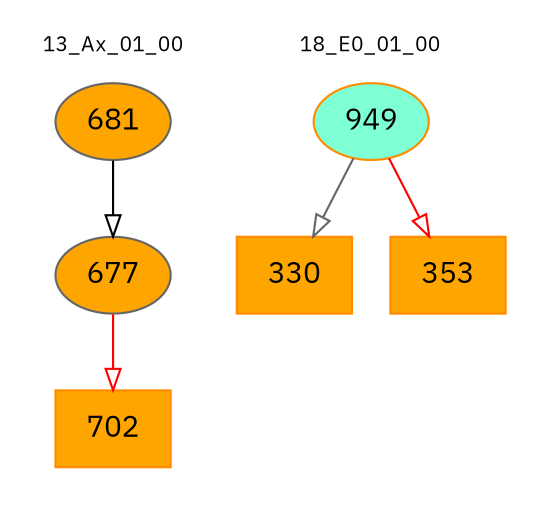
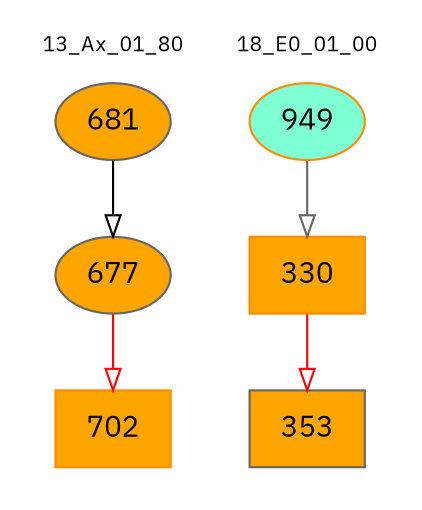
(114, 46) -> (114, 46)
(404, 188) -> (307, 342)
(448, 275) -> (307, 429)
